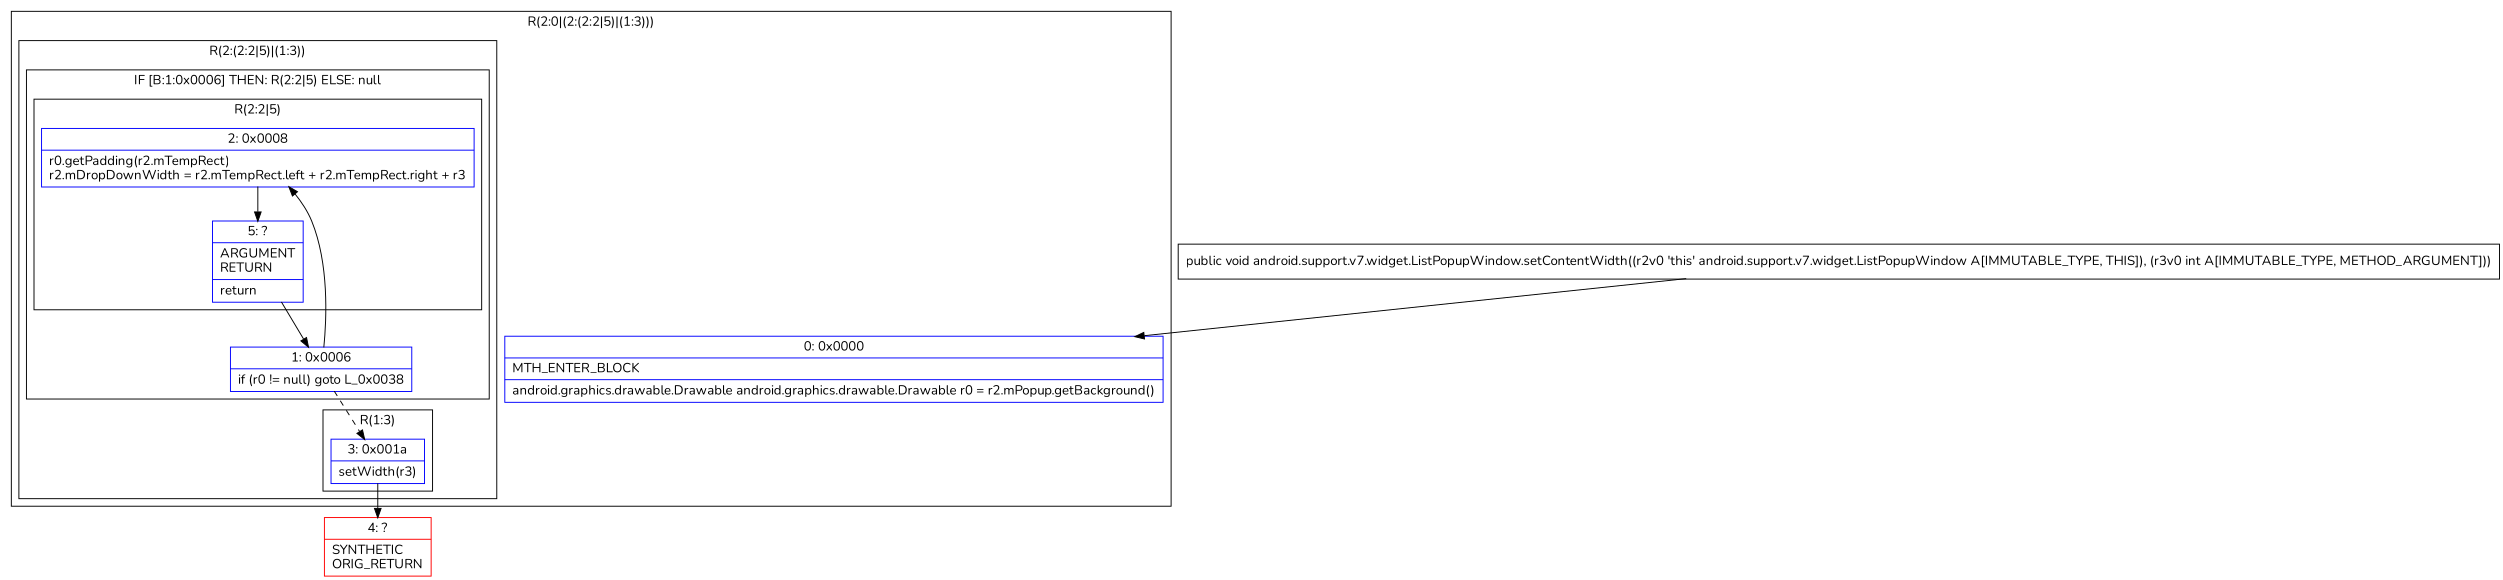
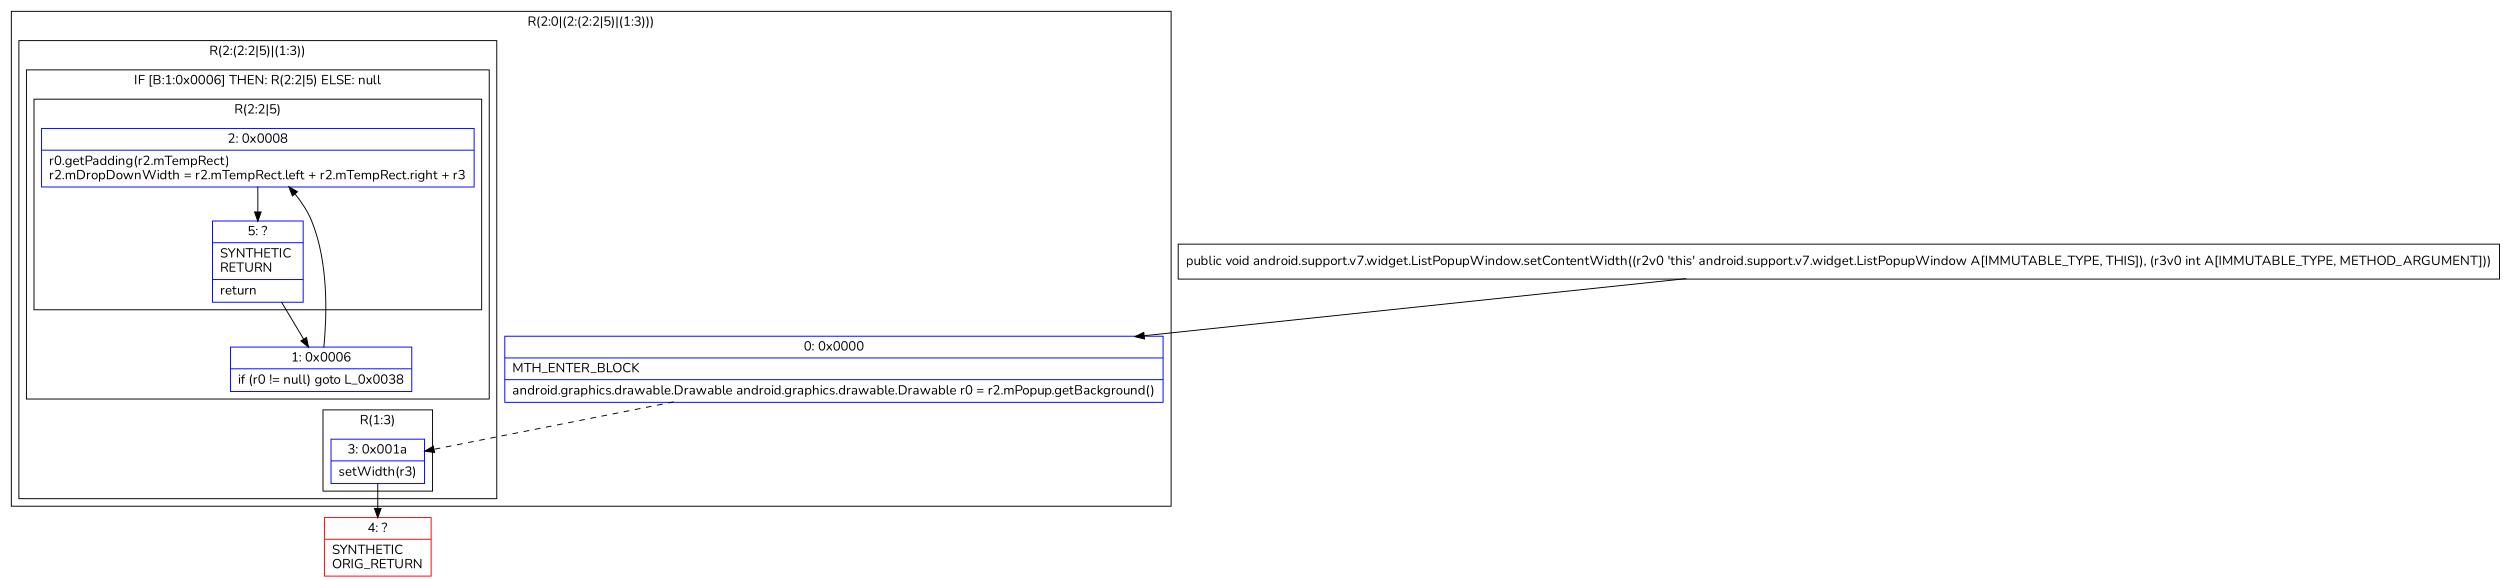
(258, 254) -> (256, 254)
(350, 416) -> (554, 426)
